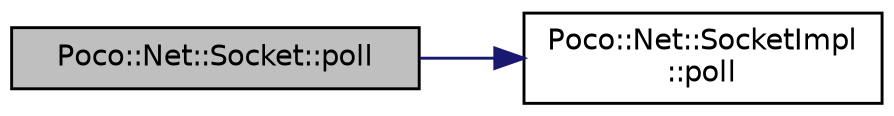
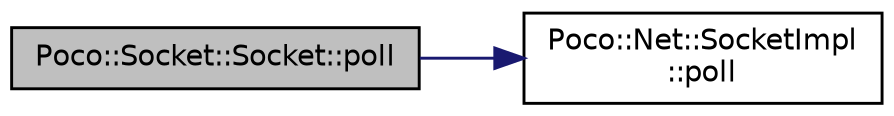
(215, 58) -> (215, 58)
